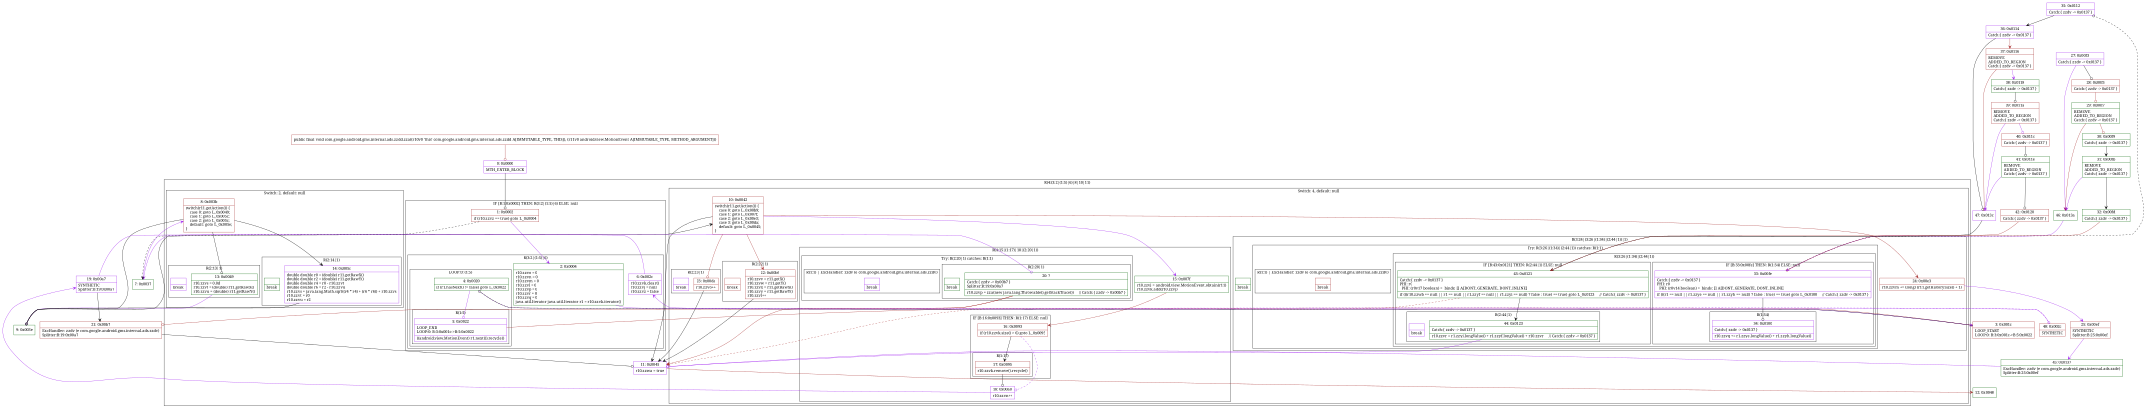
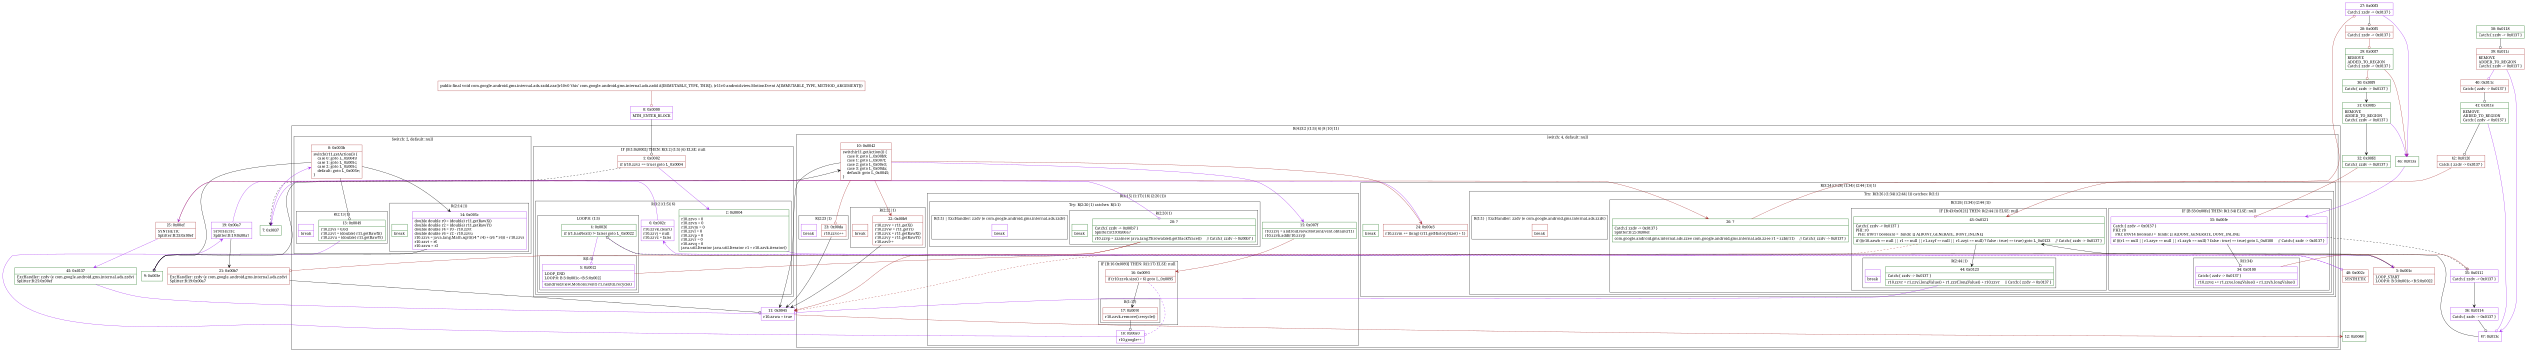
(2010, 59) -> none
none -> (1730, 230)
none -> (2375, 254)
(1003, 396) -> (1130, 340)
